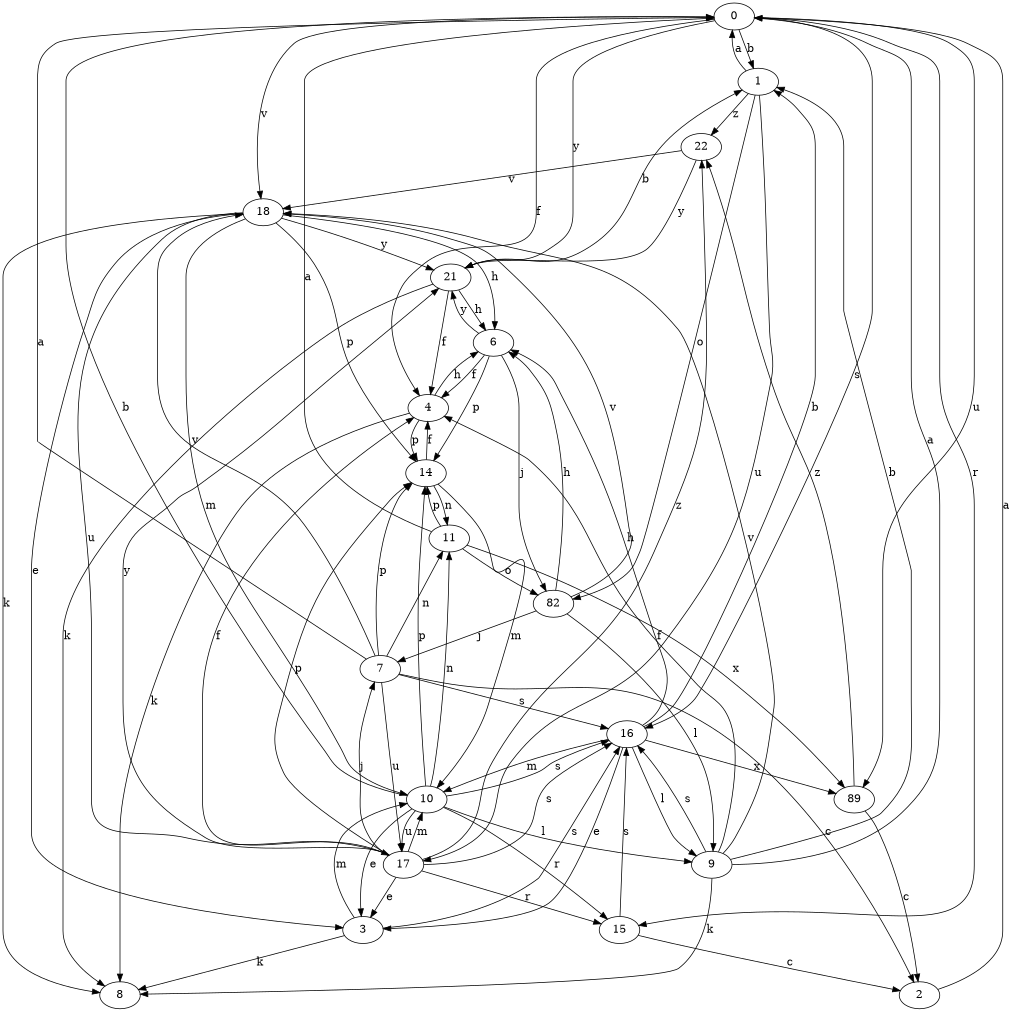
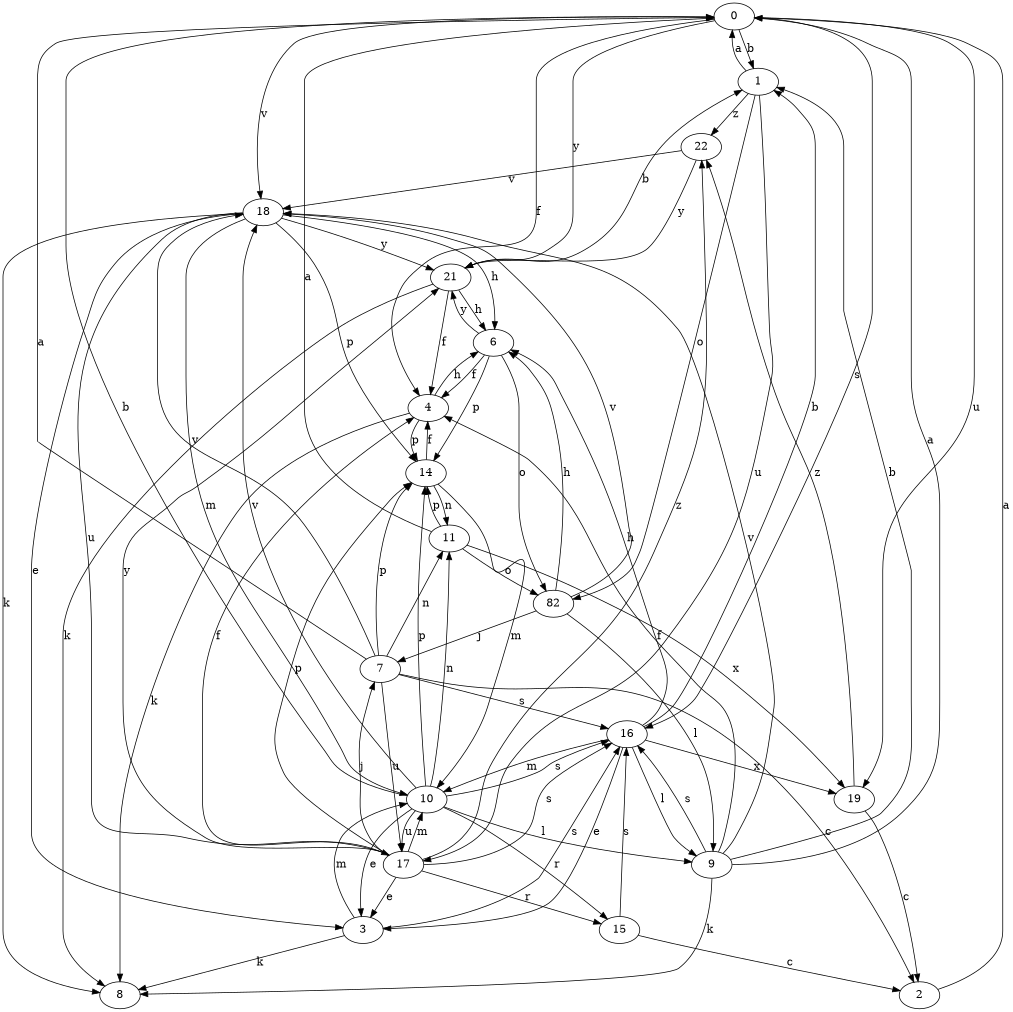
(522, 473) -> (522, 473)
none -> (258, 532)
(974, 546) -> none
(854, 800) -> (854, 800)
